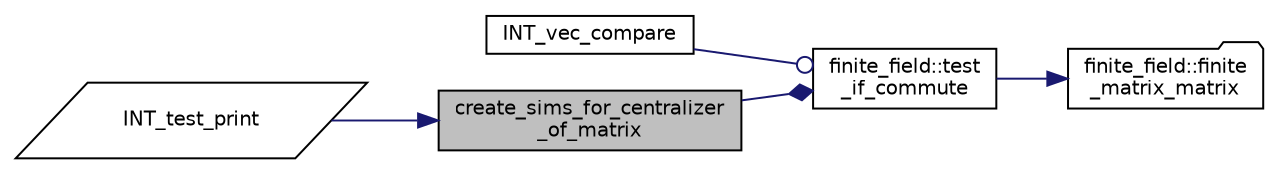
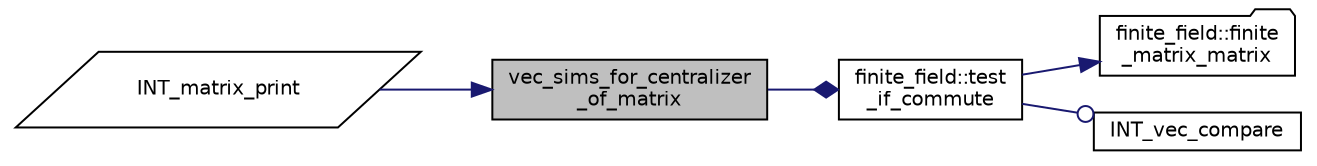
(745, 56) -> (1050, 108)
(191, 120) -> (218, 90)
(590, 120) -> (630, 90)
